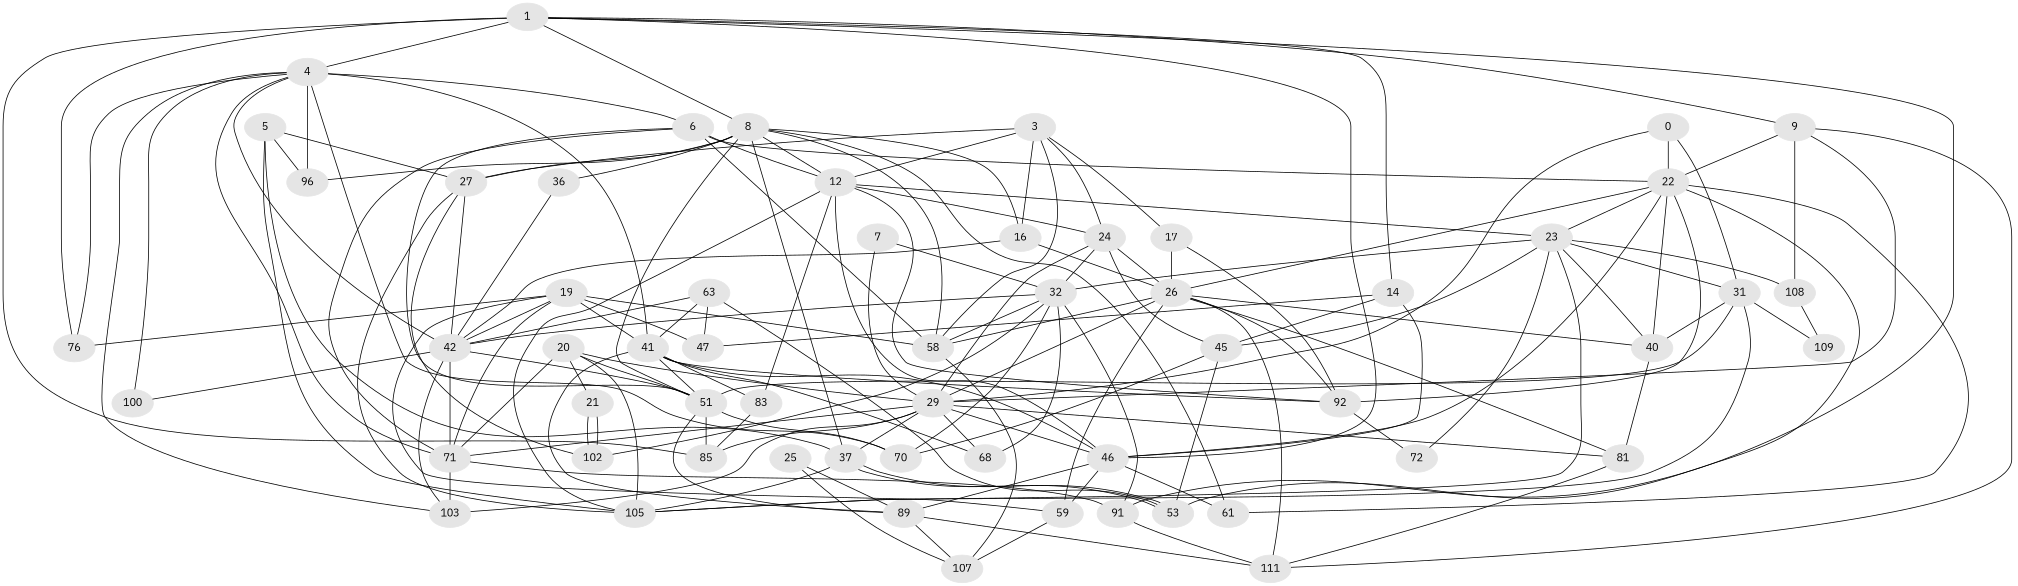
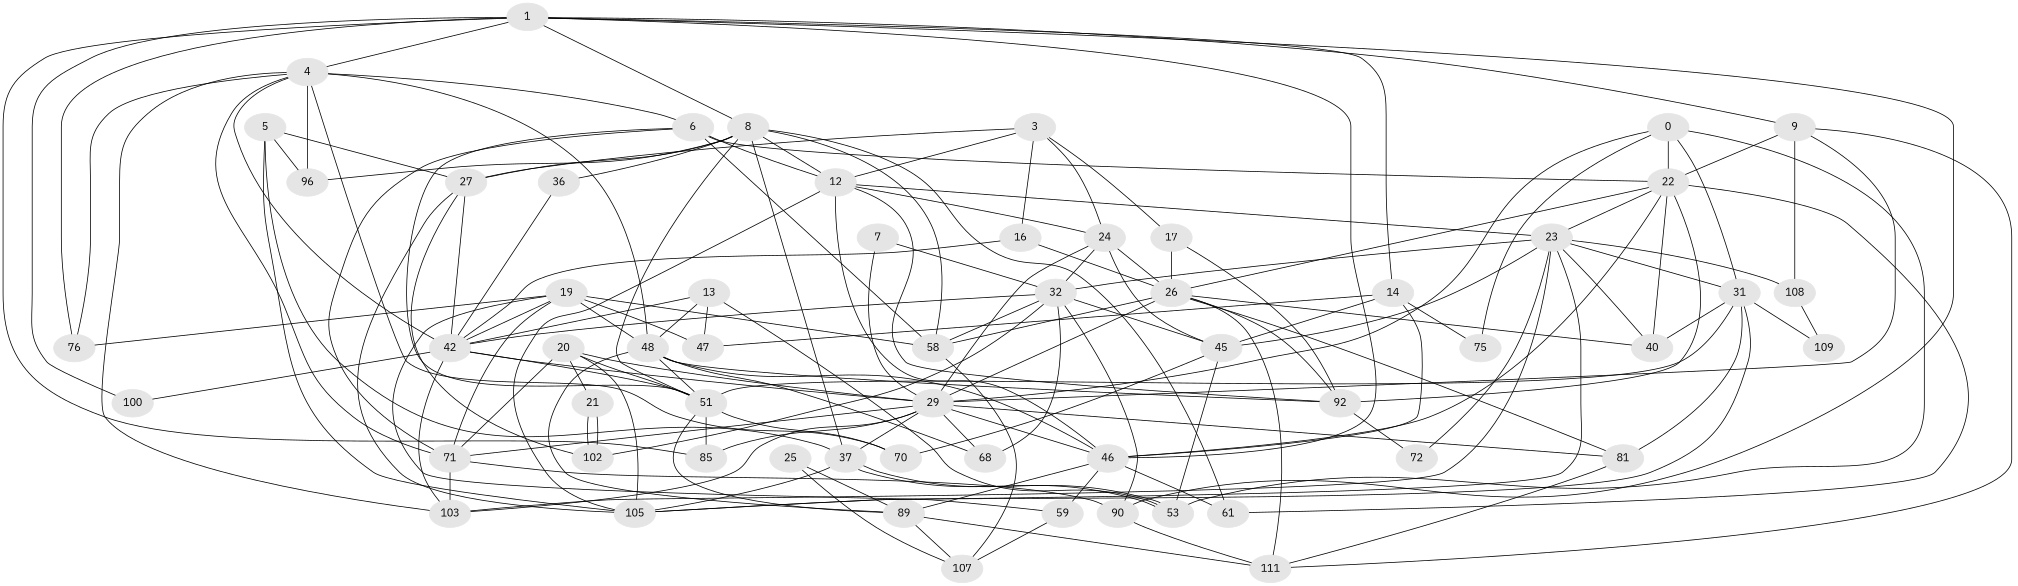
(912, 145) -> none
(149, 185) -> (94, 57)
(1045, 255) -> none
(709, 293) -> (709, 293)
(648, 348) -> (648, 348)
none -> (1480, 348)
(1019, 357) -> (1139, 320)
(1101, 402) -> none
(450, 403) -> (691, 380)
(761, 403) -> none
(1638, 403) -> (1713, 392)
(1823, 405) -> (1782, 467)
none -> (1084, 493)
(1118, 514) -> (1118, 514)
